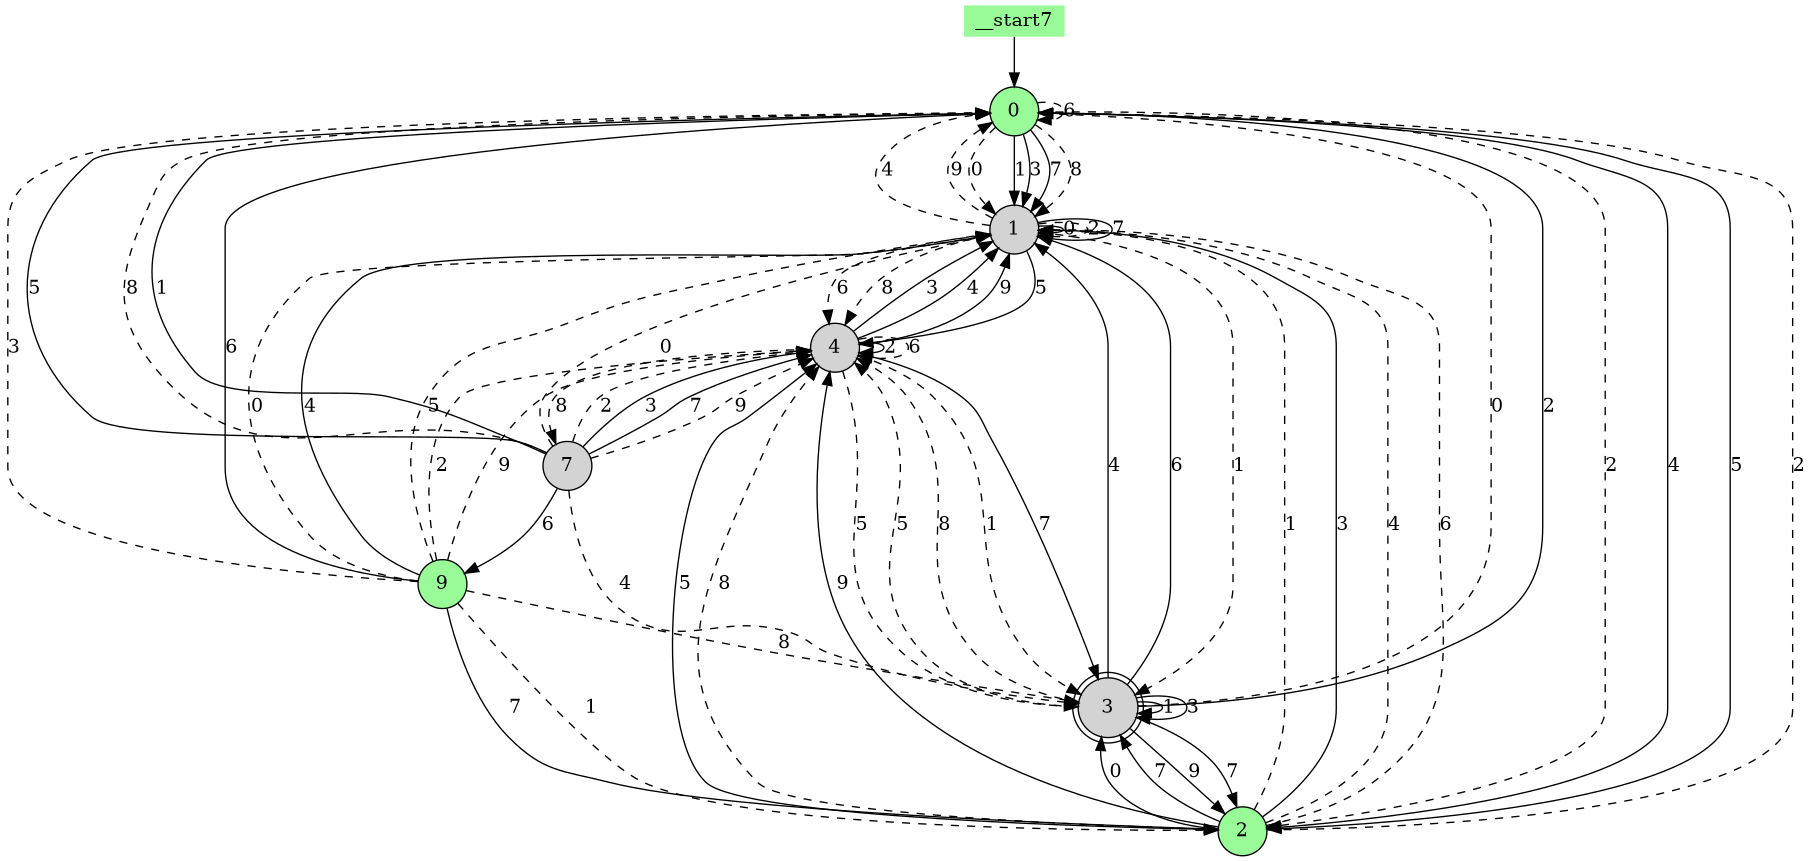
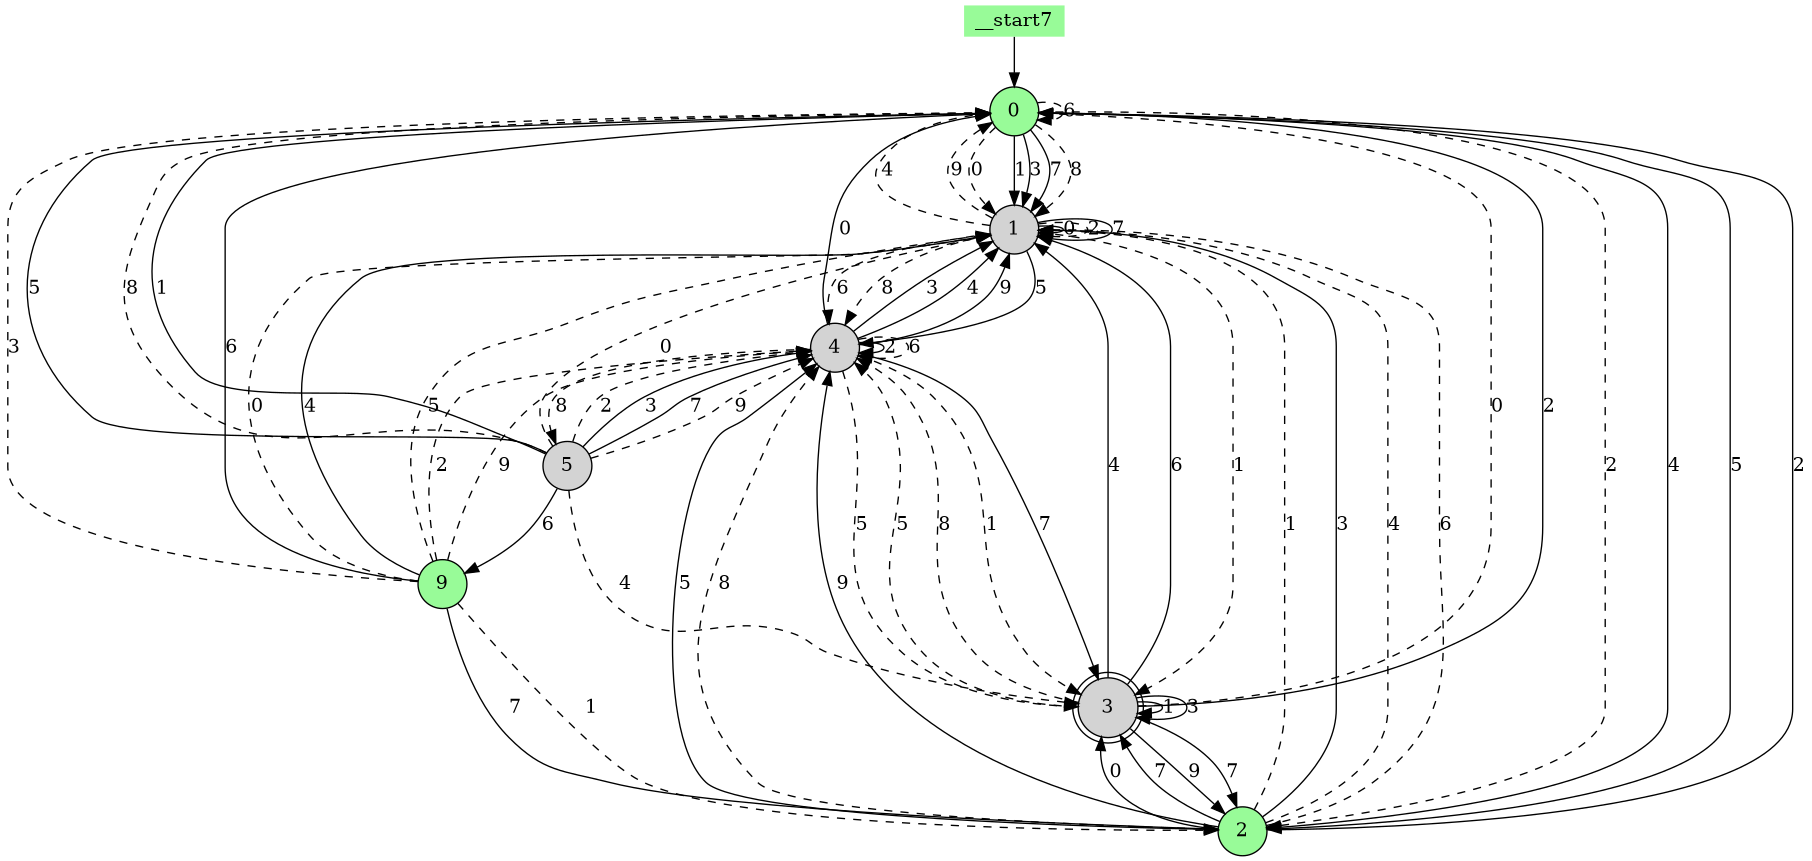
none -> (850, 183)
(1793, 361) -> (1793, 361)
(567, 466) -> (567, 466)
(765, 651) -> none
